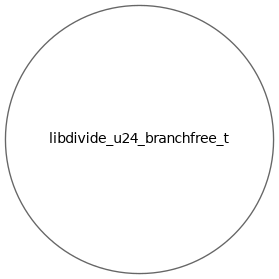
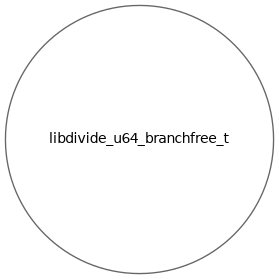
(140, 140) -> (140, 140)
